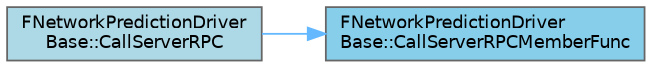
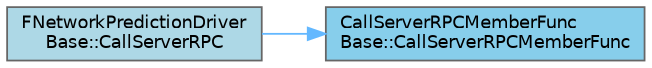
(485, 34) -> (485, 34)
